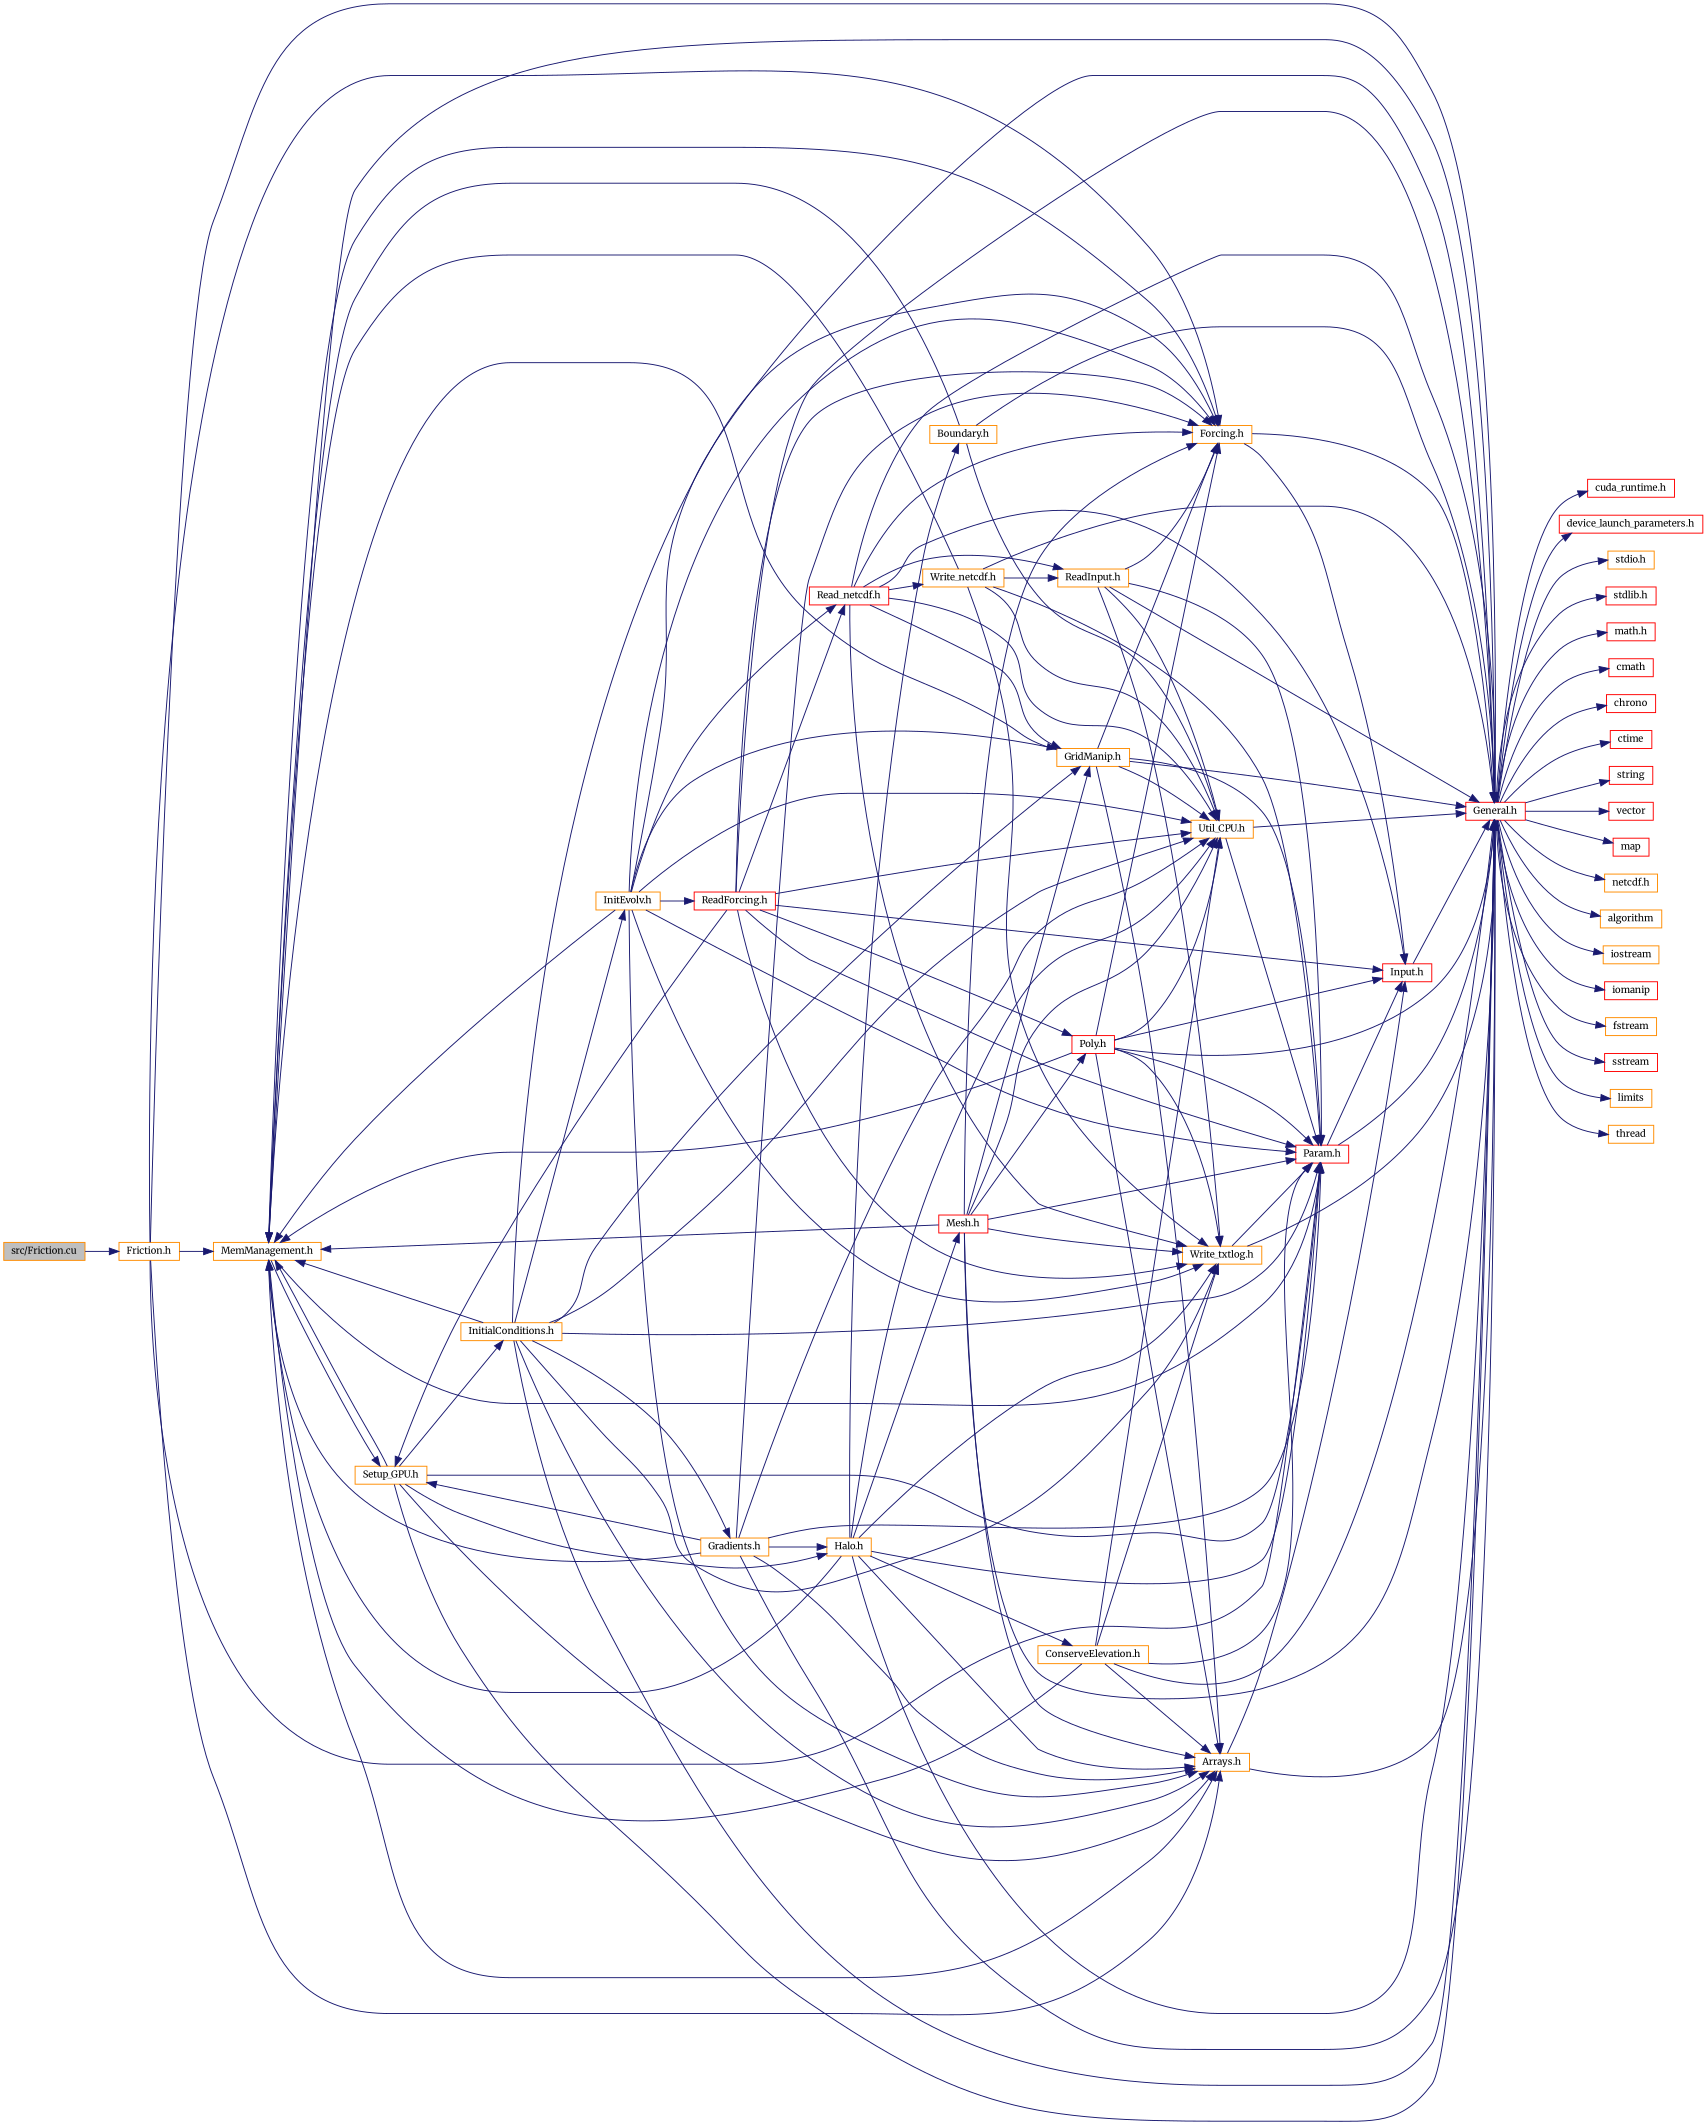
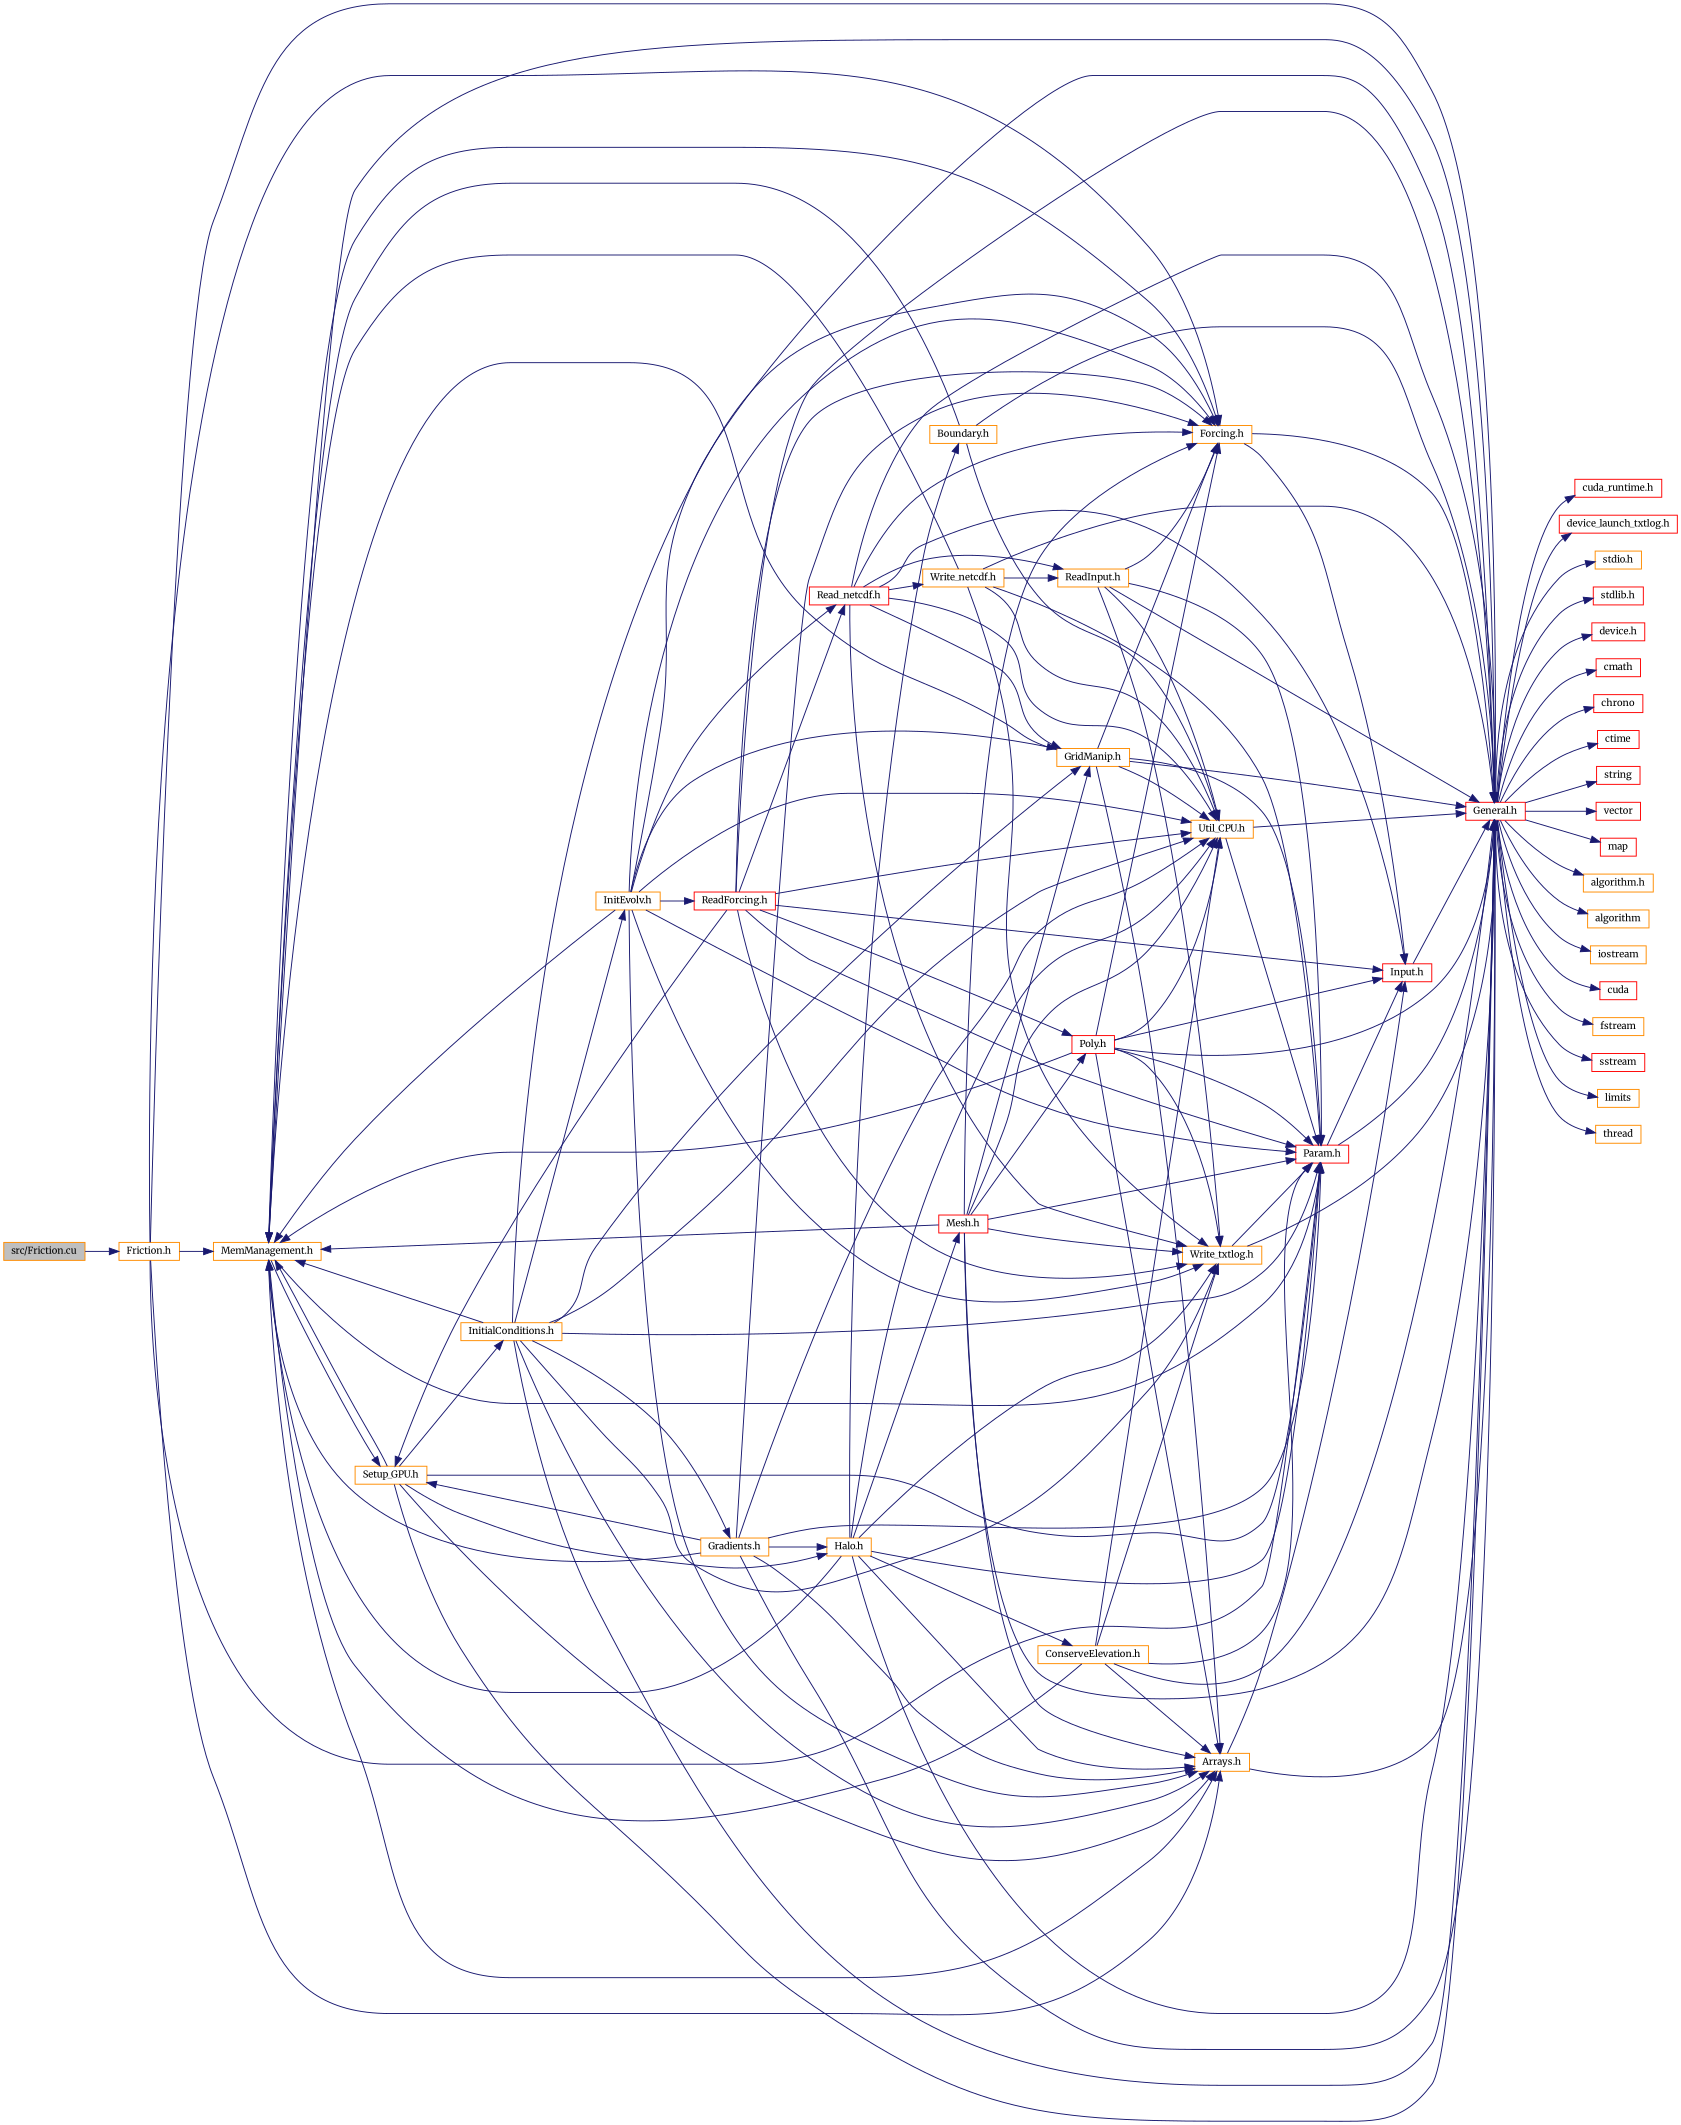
(1631, 524) -> (1618, 524)
(1631, 632) -> (1618, 632)
(1631, 883) -> (1618, 883)
(1631, 991) -> (1618, 991)
